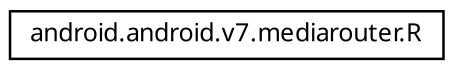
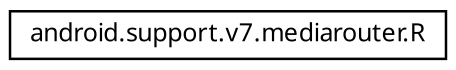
(227, 35) -> (228, 35)
